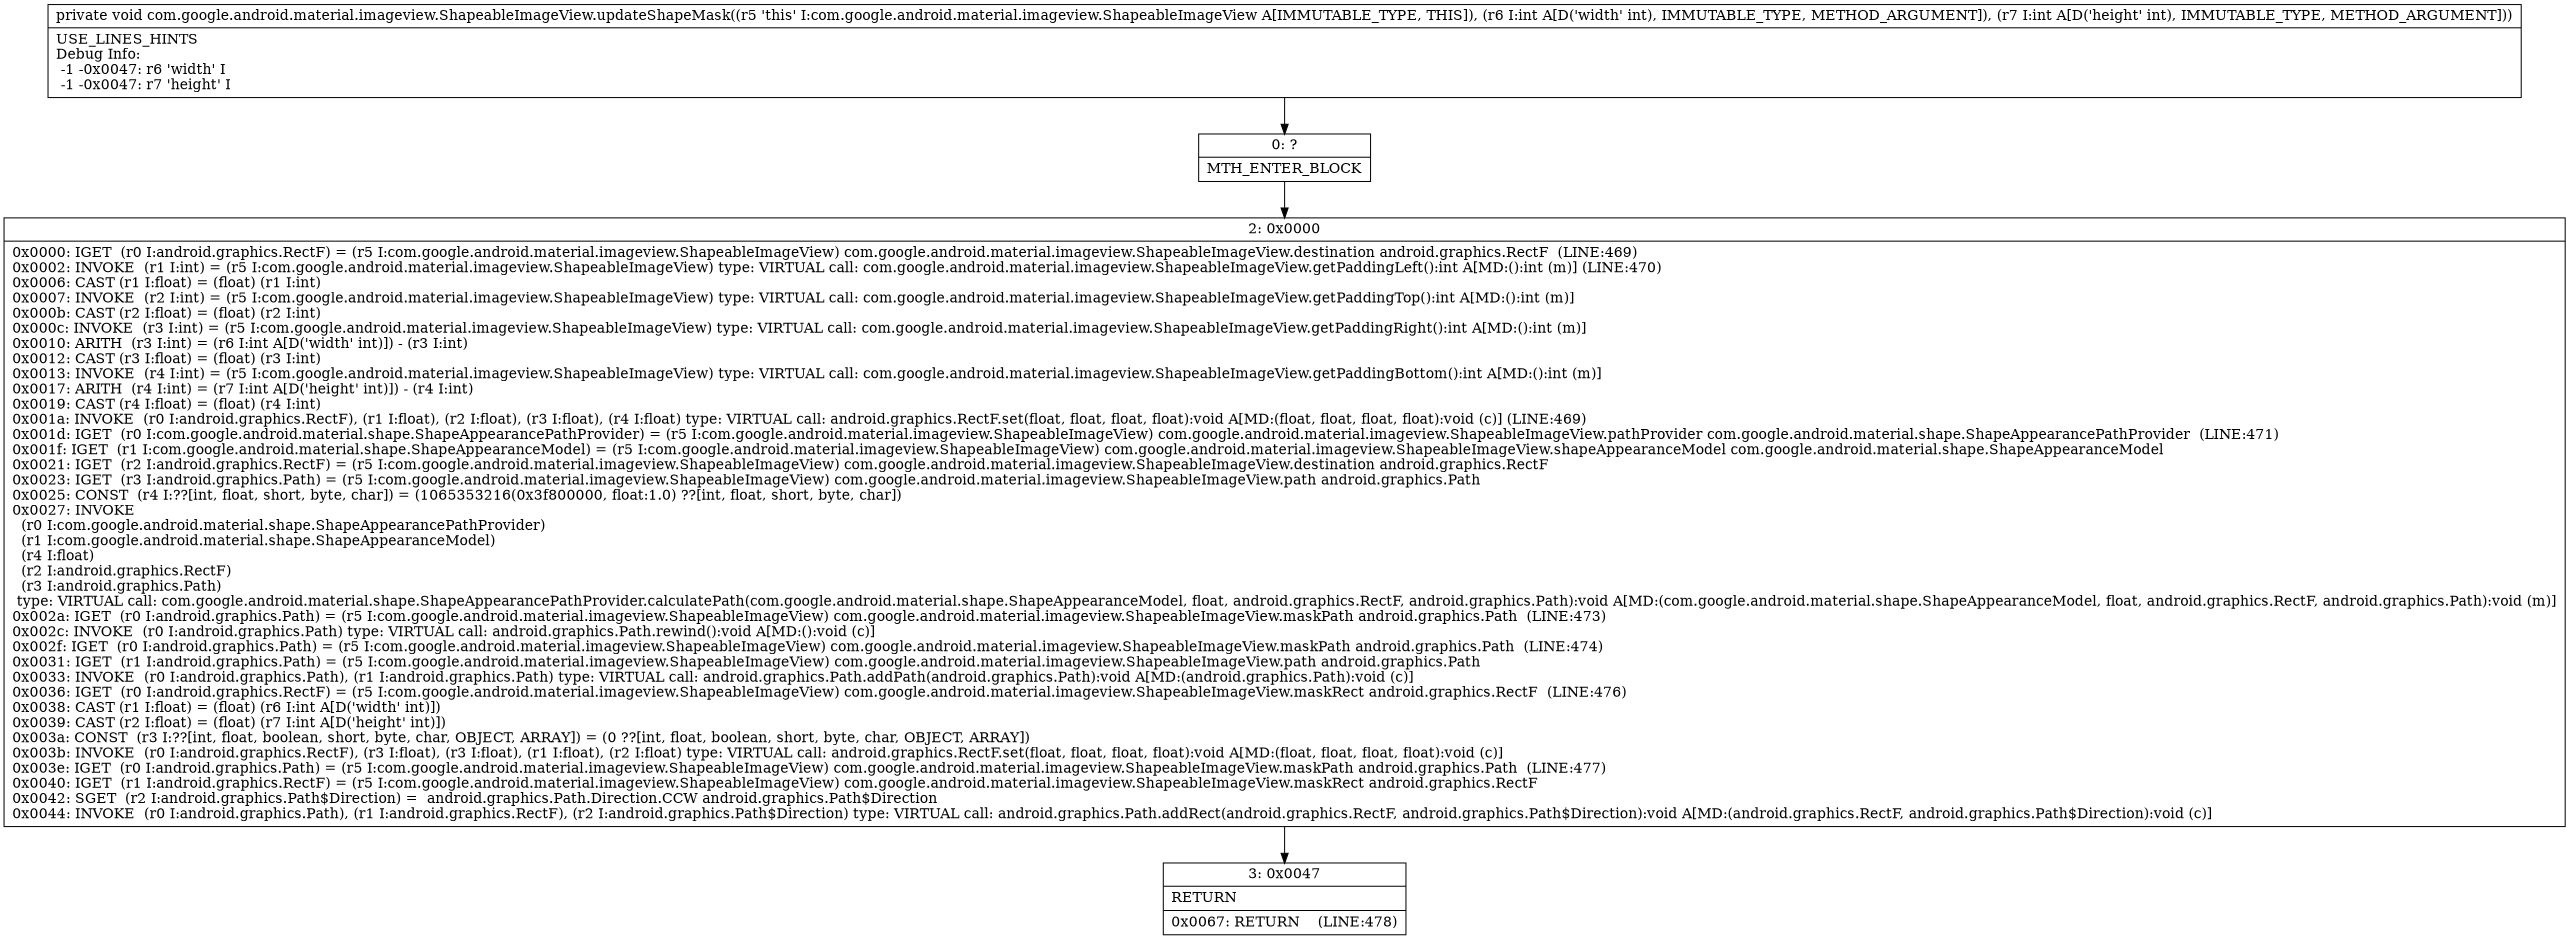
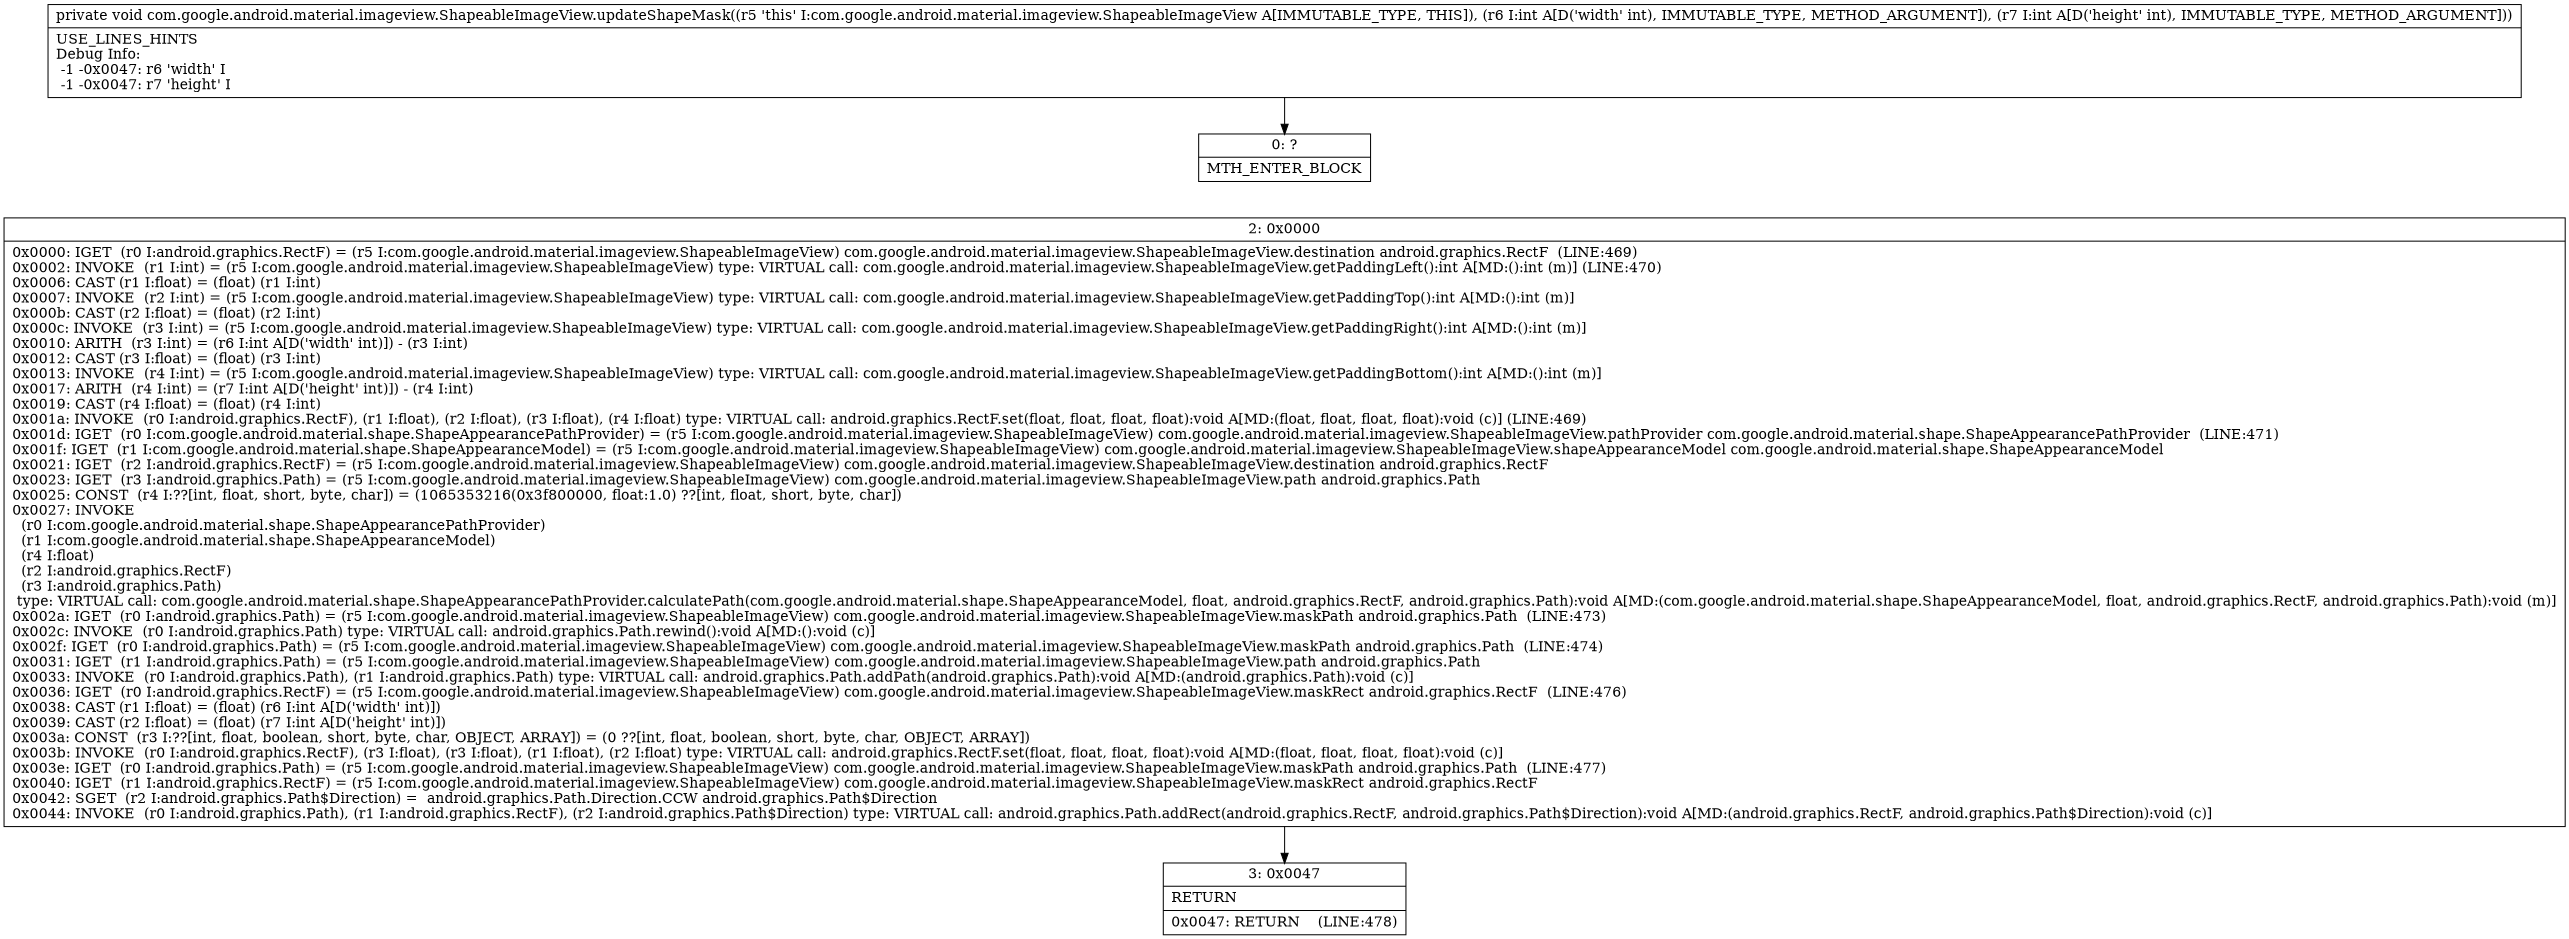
(1285, 195) -> none
(1285, 922) -> (1285, 922)
